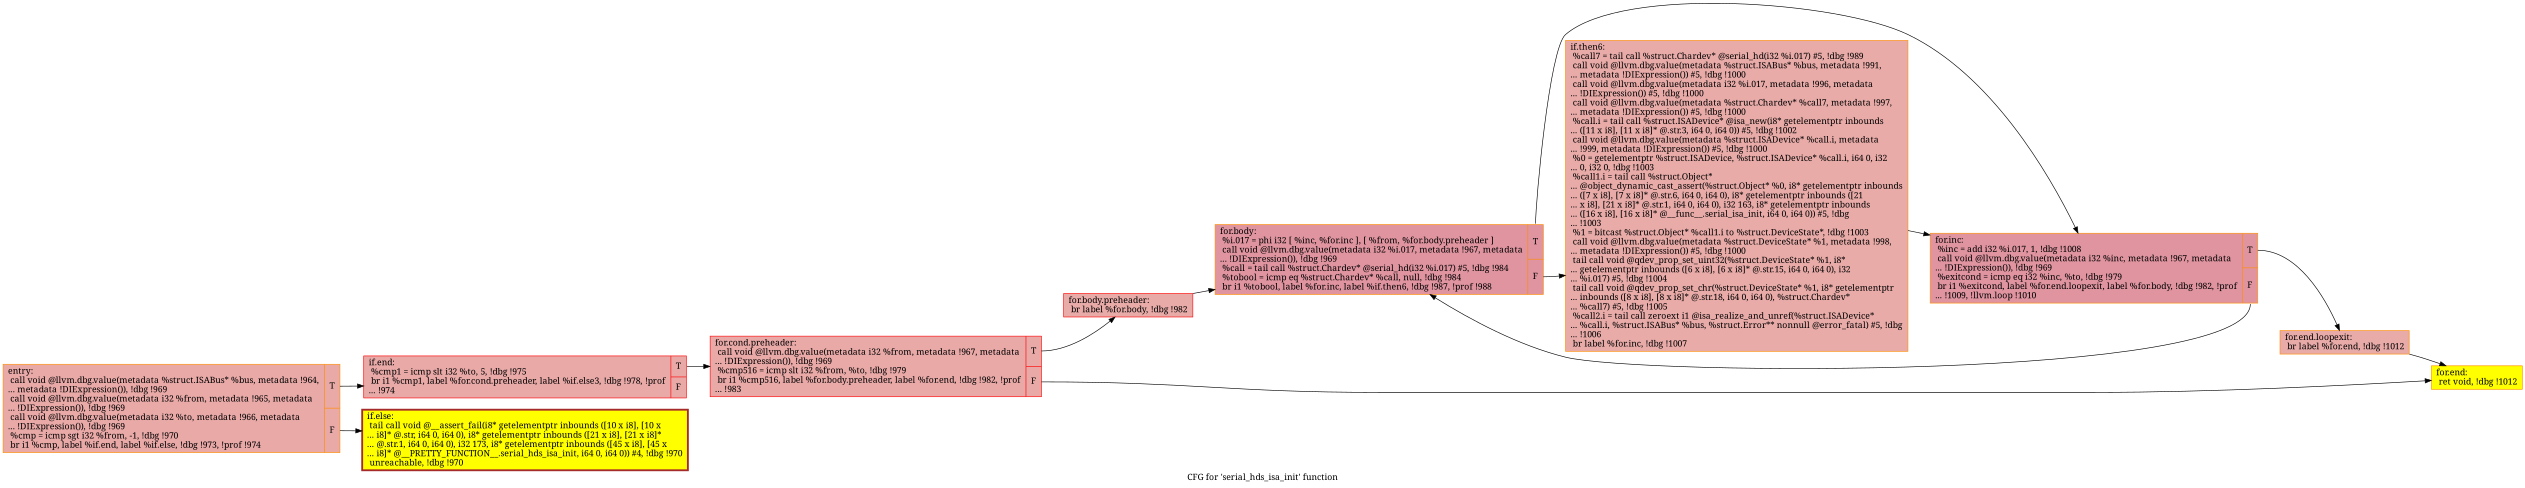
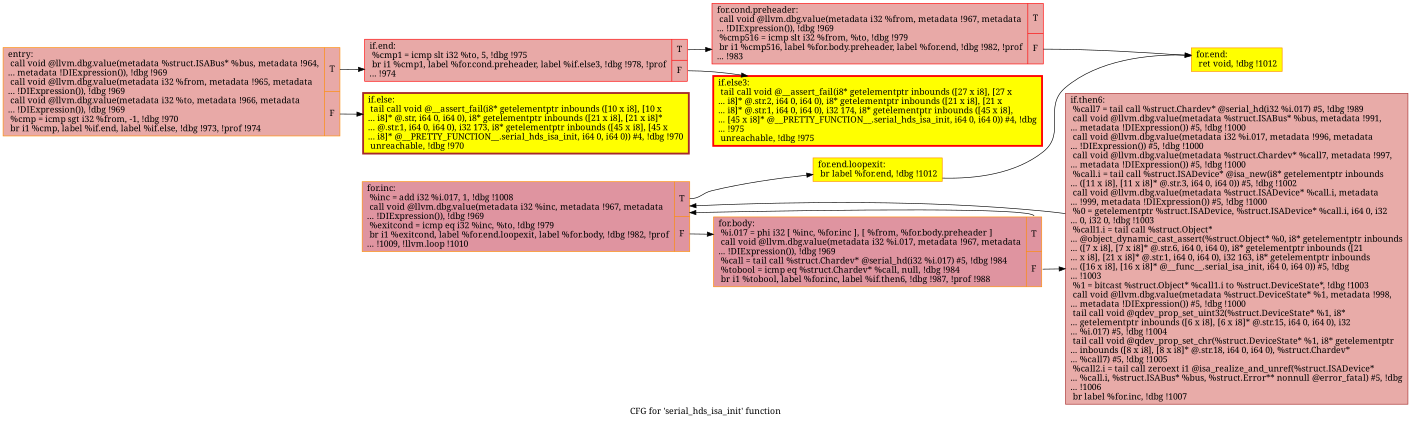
none -> (878, 111)
(1737, 196) -> (1237, 249)
(1128, 305) -> none
(2345, 342) -> (878, 170)
